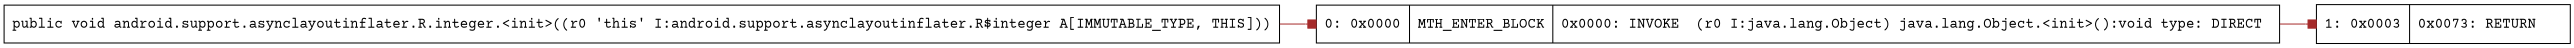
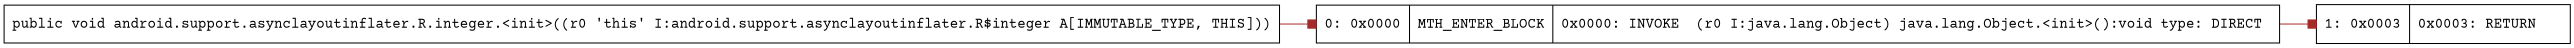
(2490, 24) -> (2490, 24)
